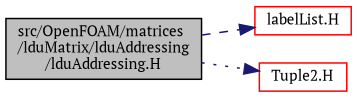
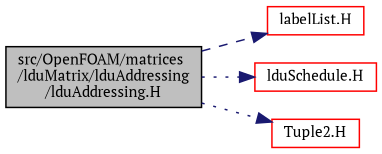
none -> (316, 77)
